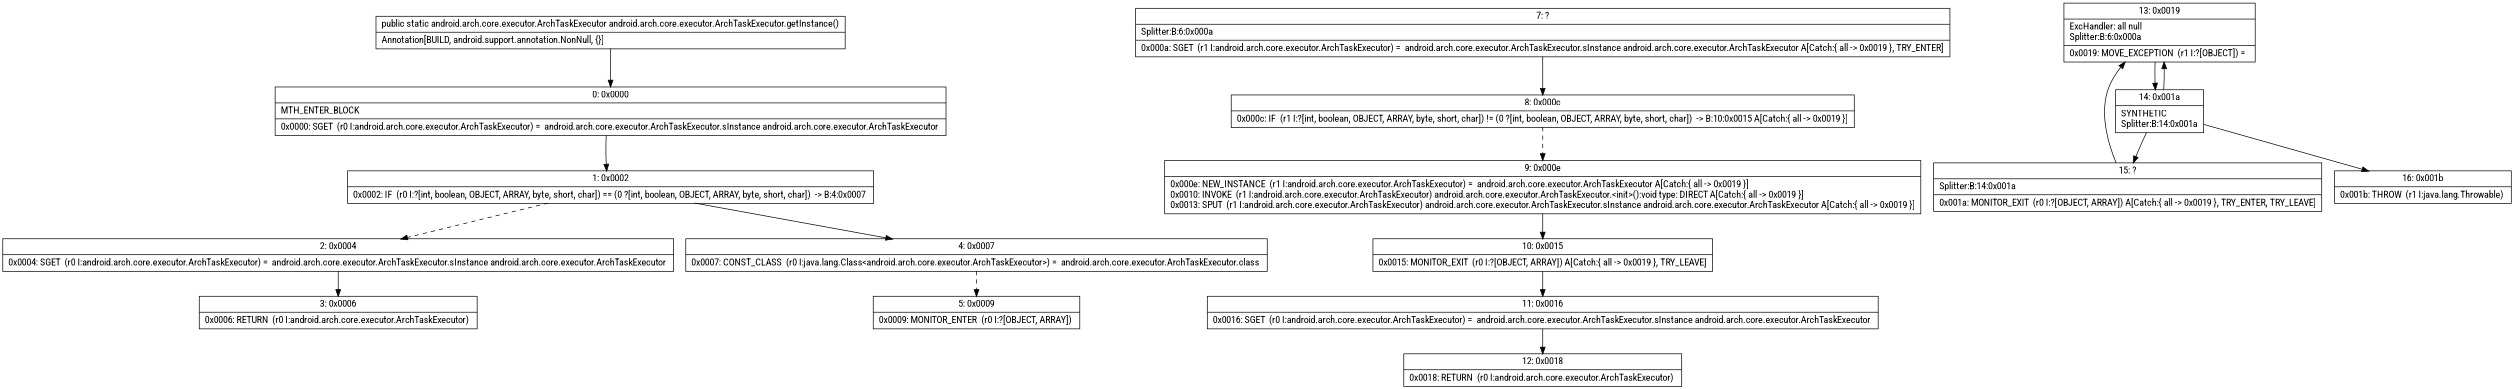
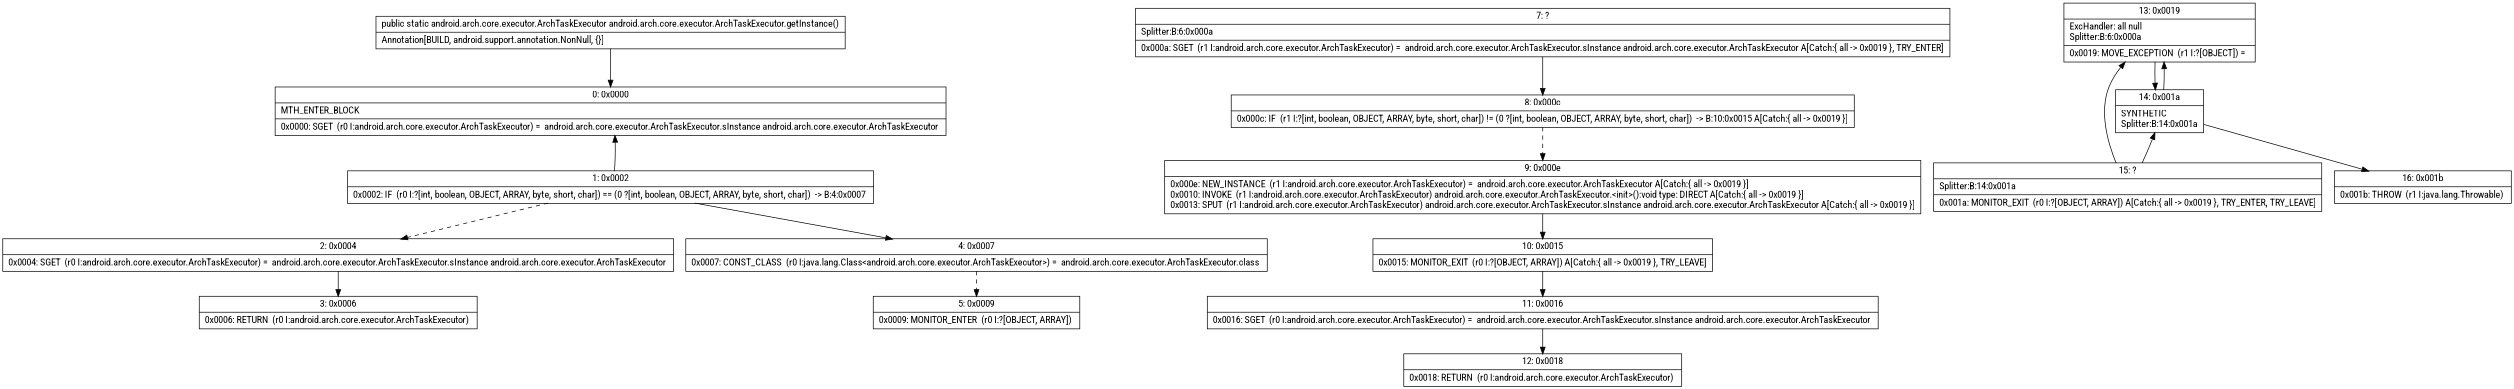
(2141, 144) -> (2147, 151)
(606, 150) -> (615, 157)
